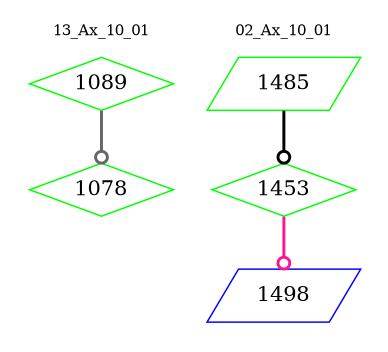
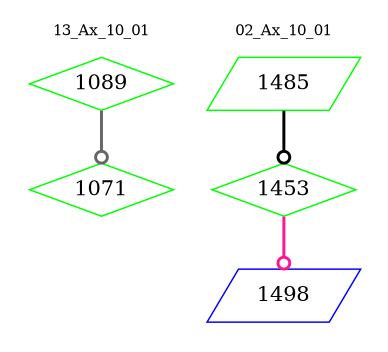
(101, 190) -> (101, 190)
